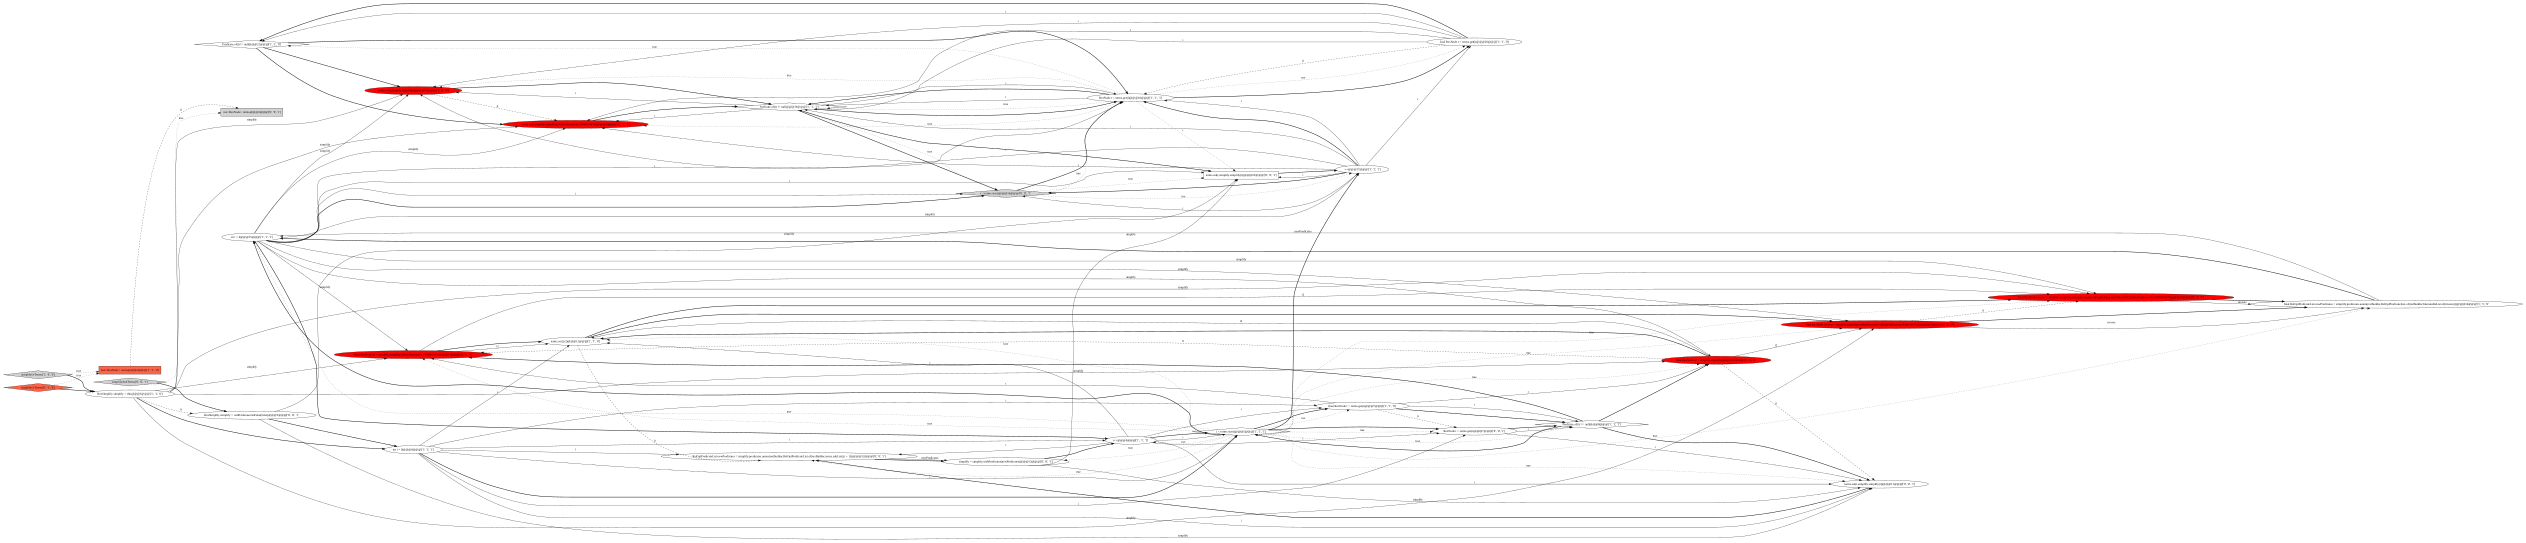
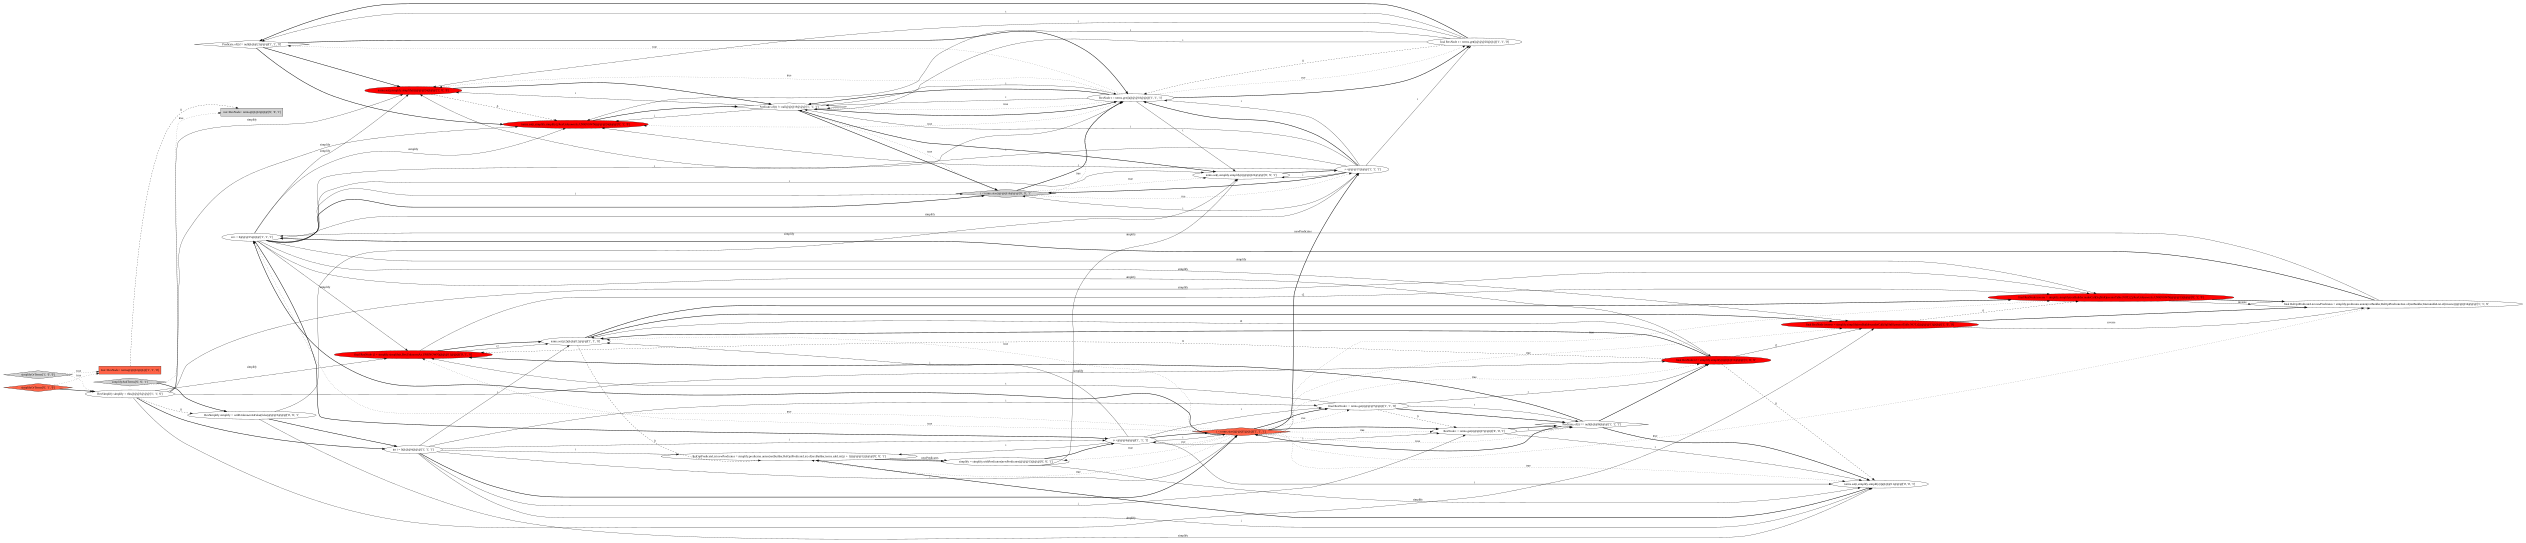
(1185, 136) -> (1185, 136)
(1241, 175) -> (1241, 175)
(81, 381) -> (81, 381)
(1241, 432) -> (1241, 432)
